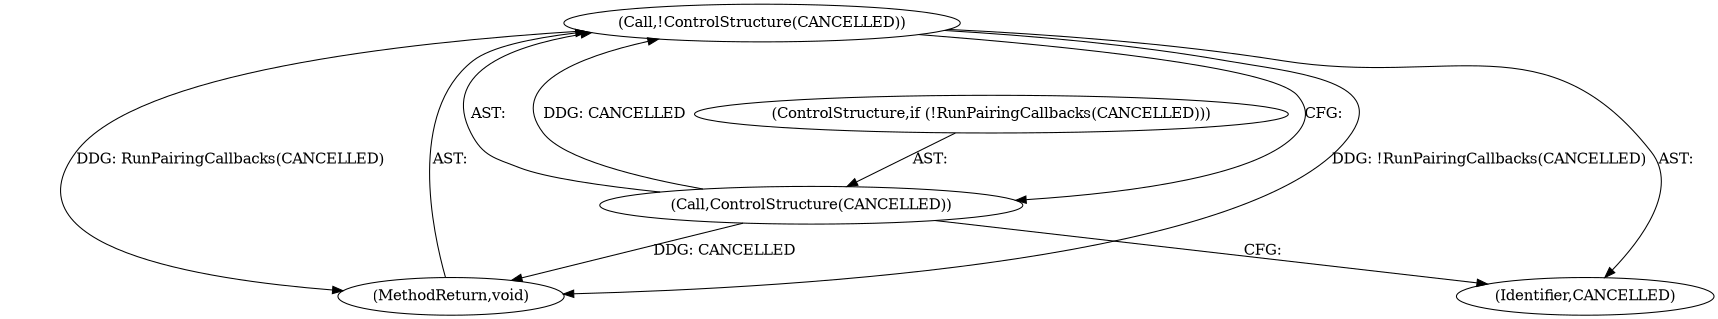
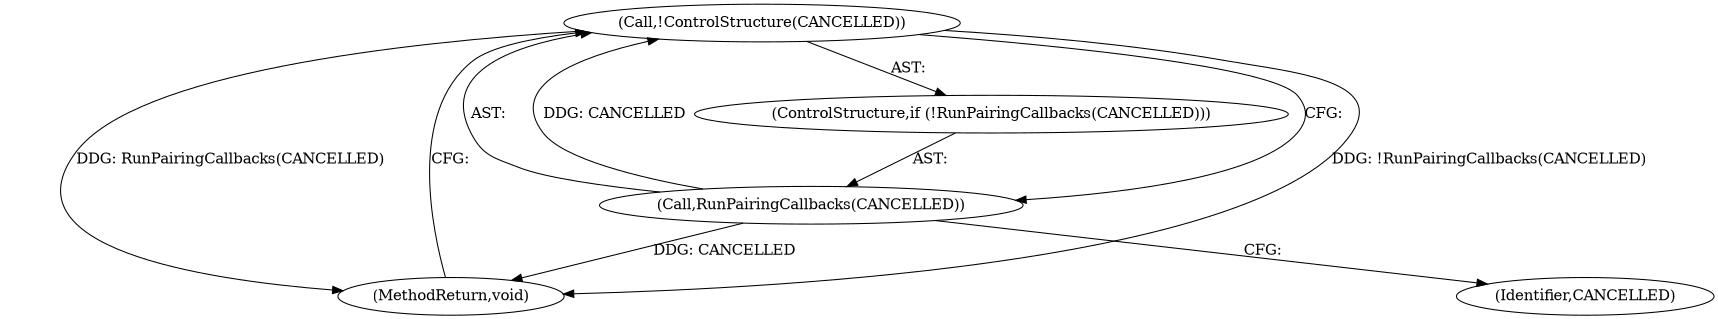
(1380, 67) -> (872, 67)
(453, 160) -> (453, 160)
(811, 205) -> (811, 205)
